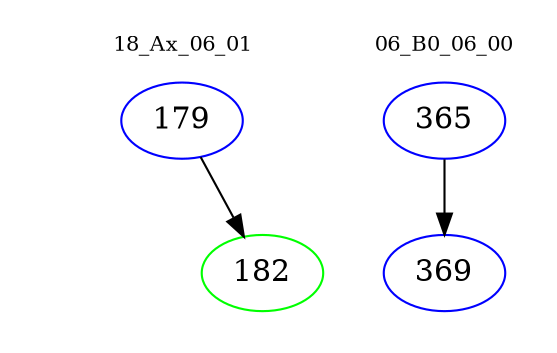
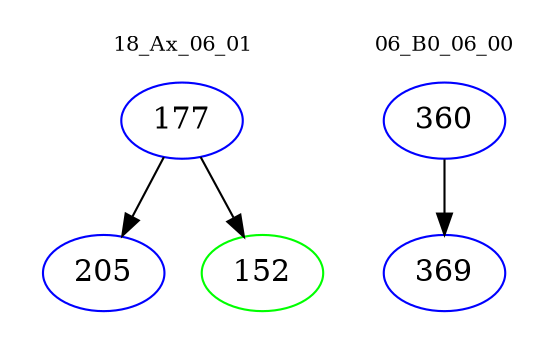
(182, 121) -> (182, 121)
(444, 121) -> (444, 121)
none -> (104, 273)
(262, 273) -> (262, 273)
